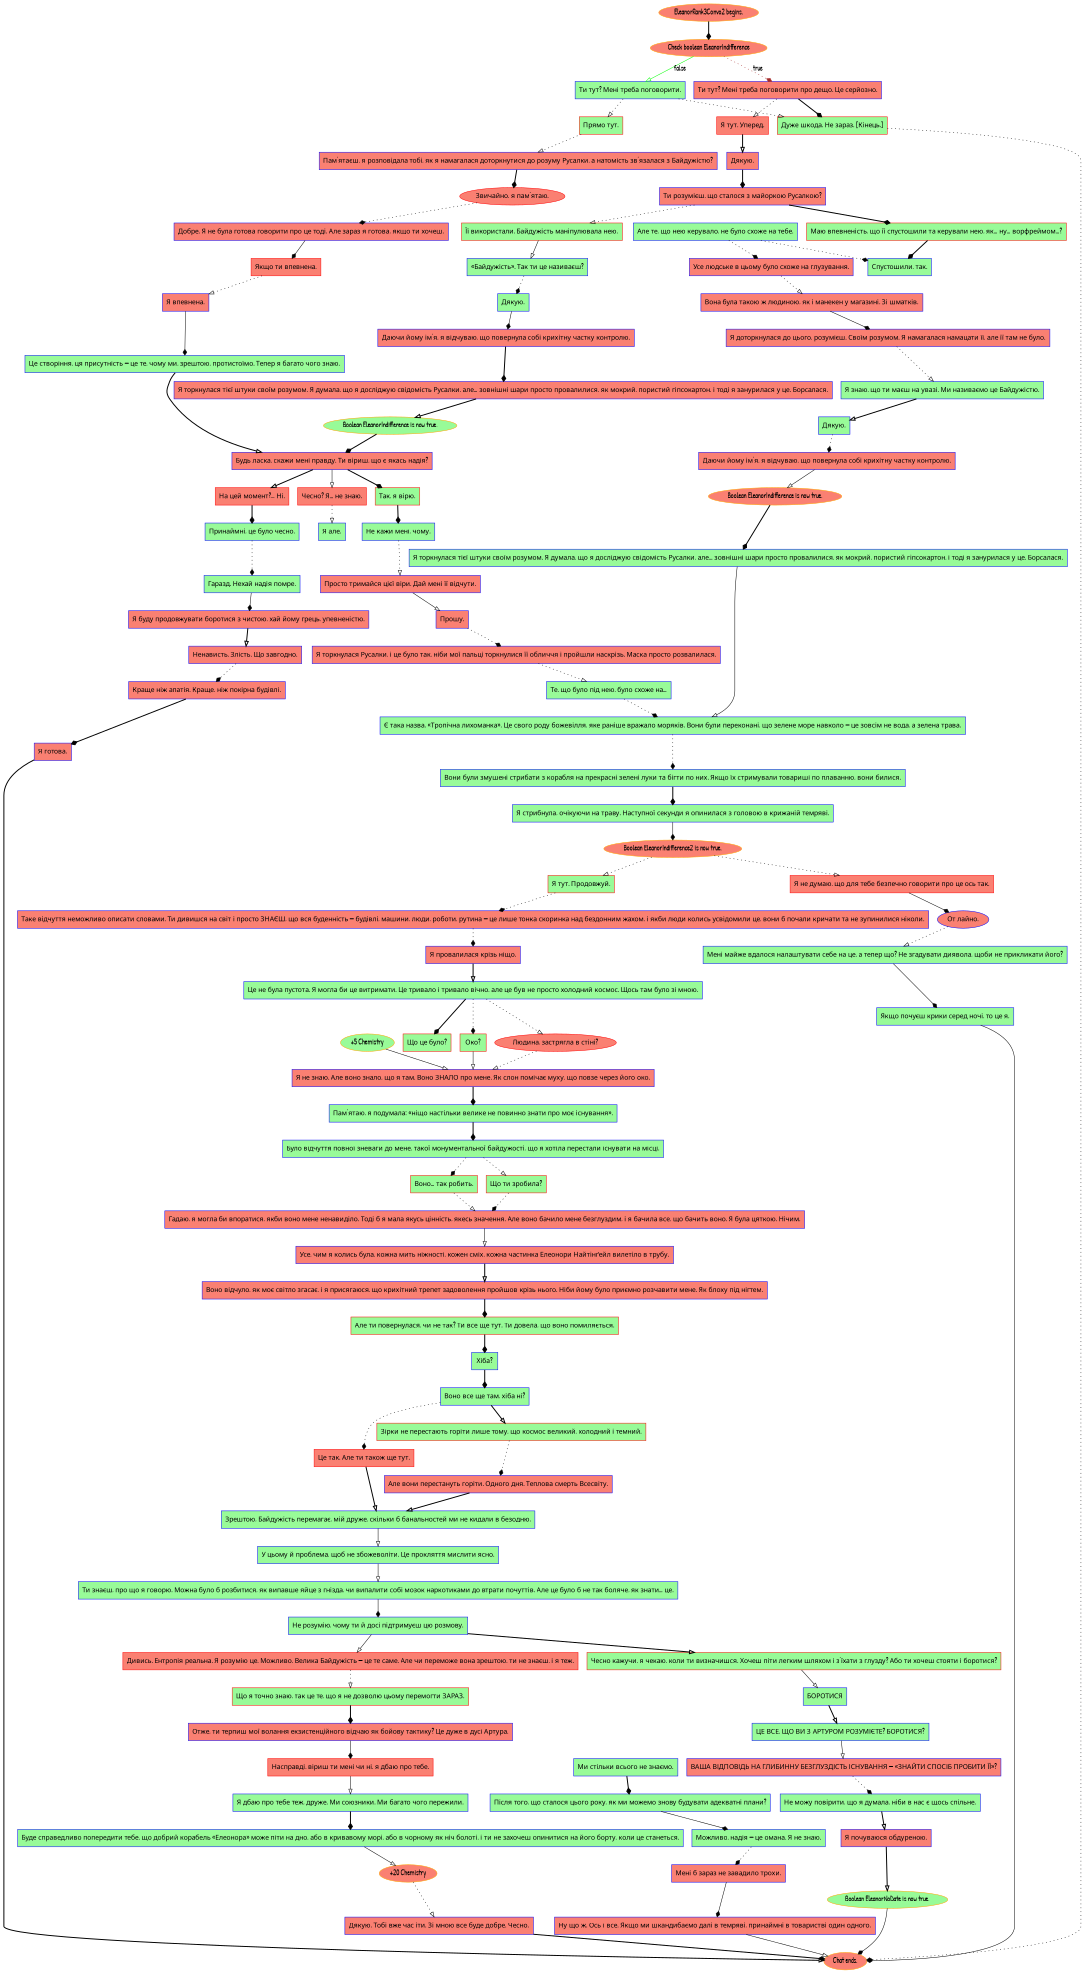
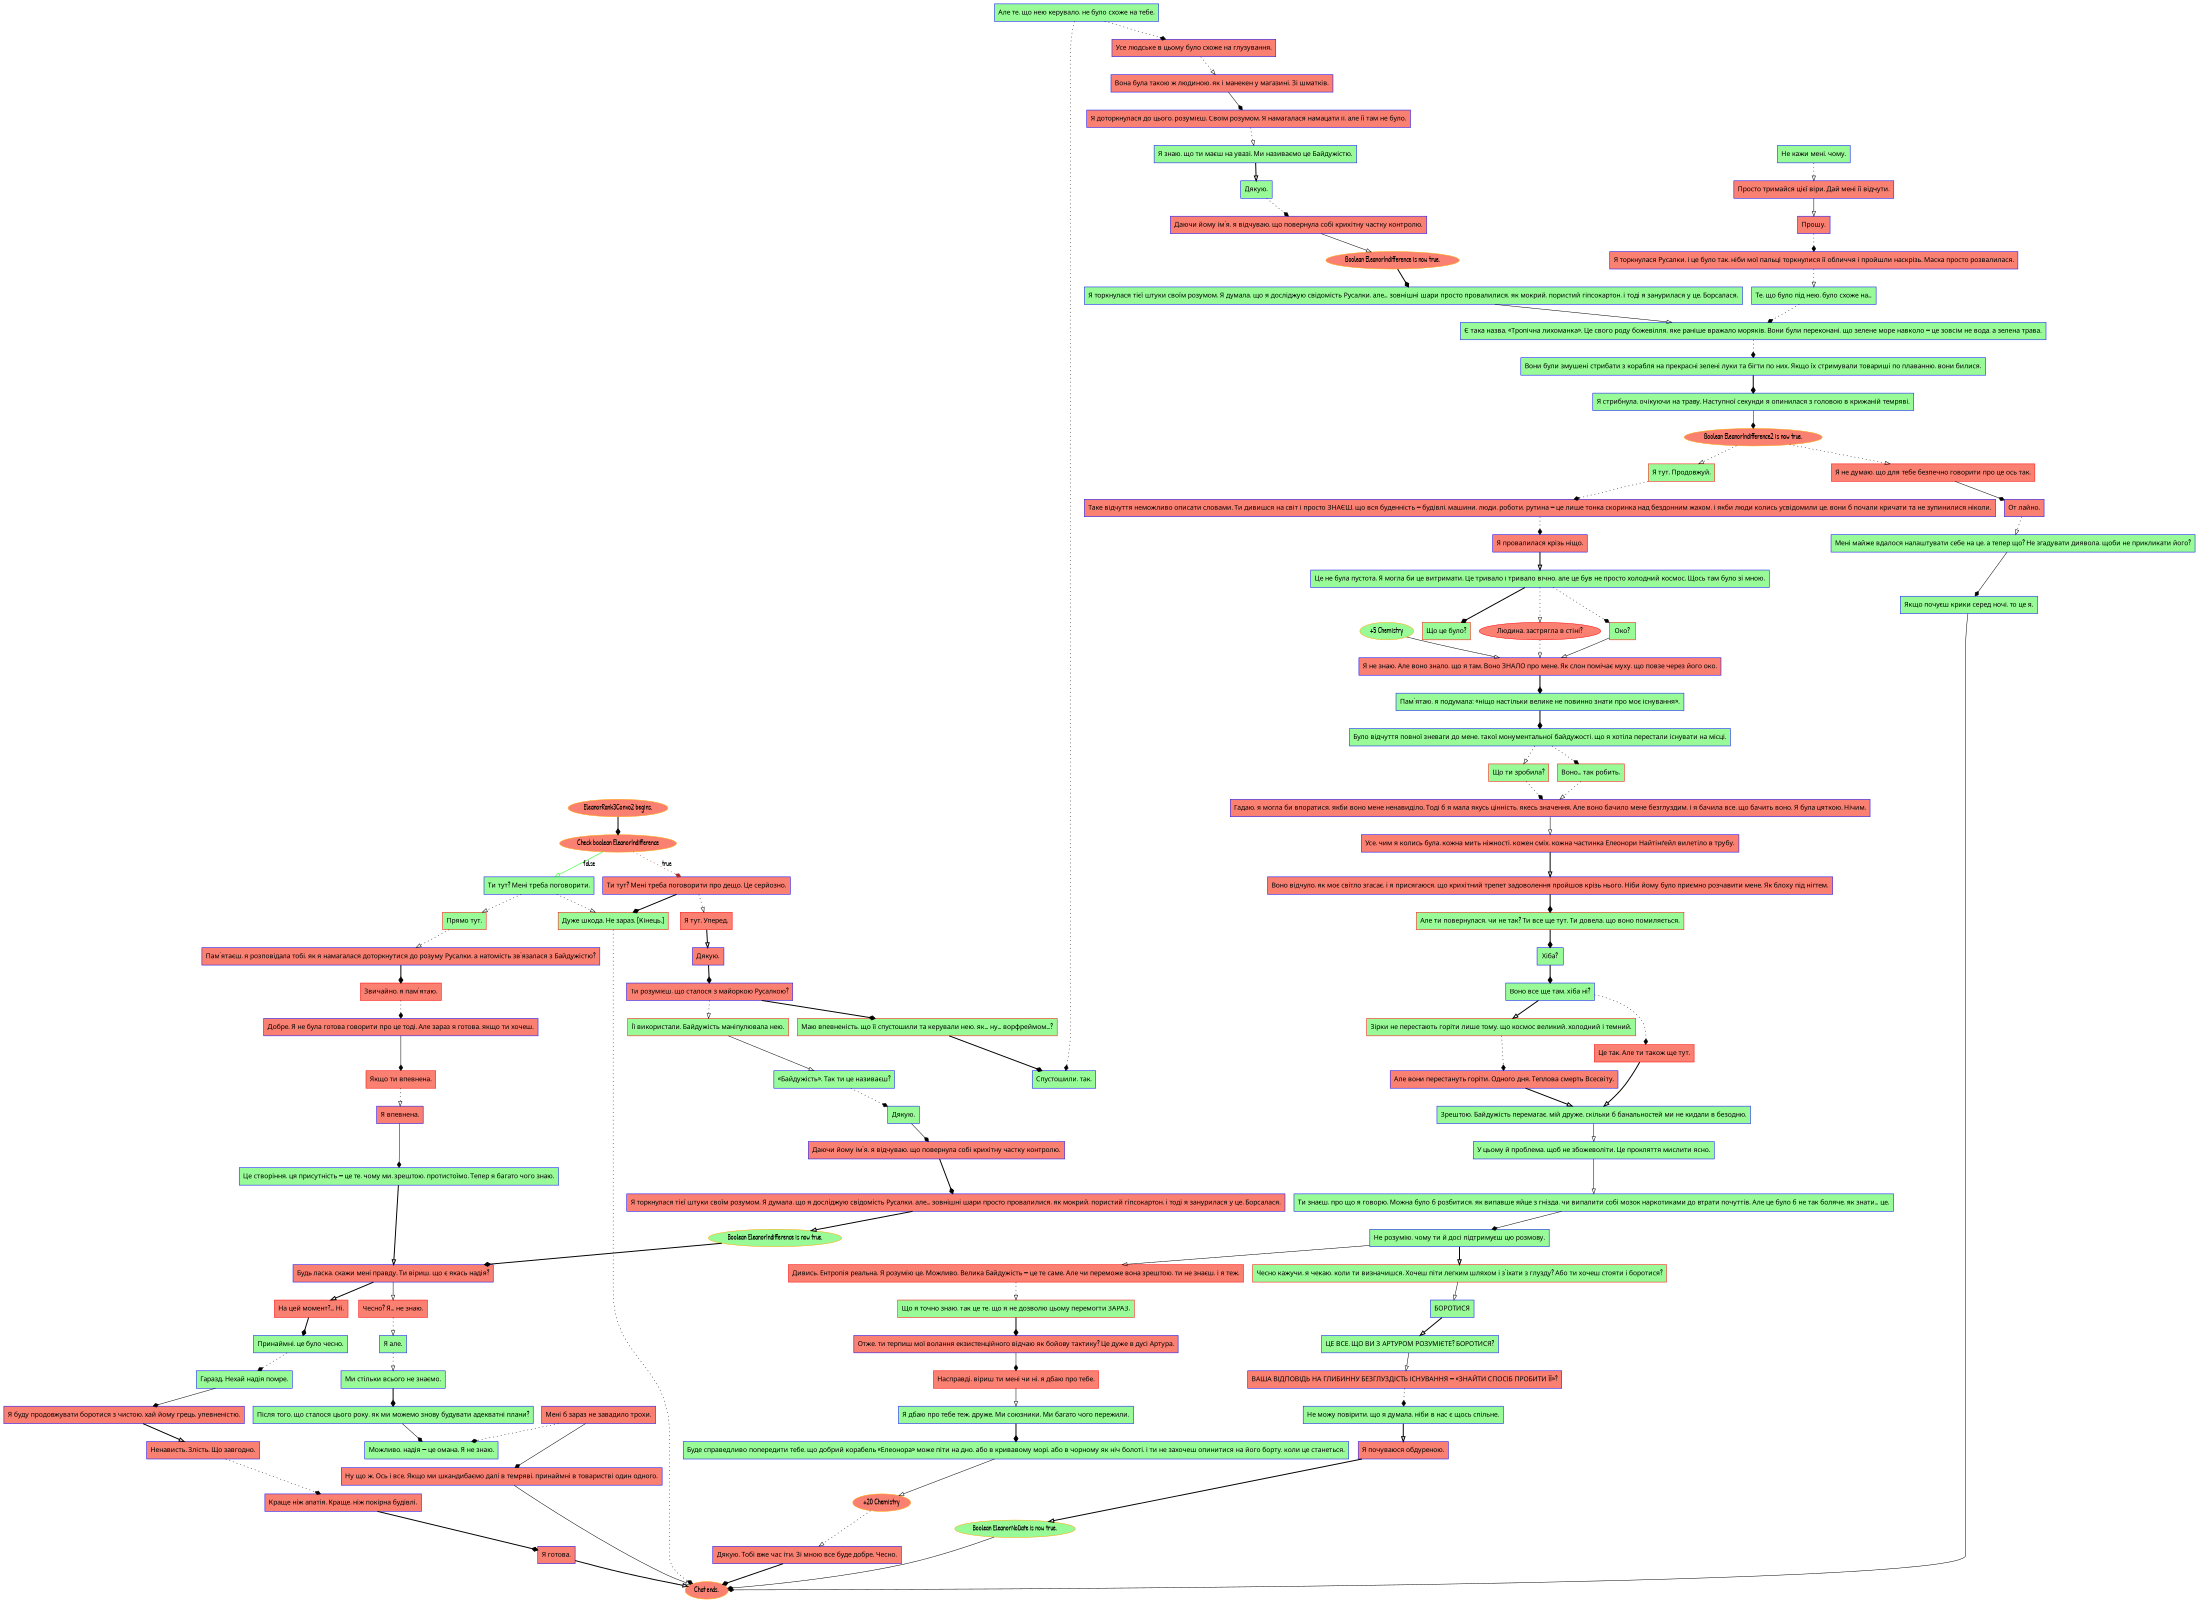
(512, 196) -> (401, 992)
(397, 496) -> none
(963, 920) -> (2024, 508)
none -> (393, 1359)
(745, 1854) -> (518, 1432)
